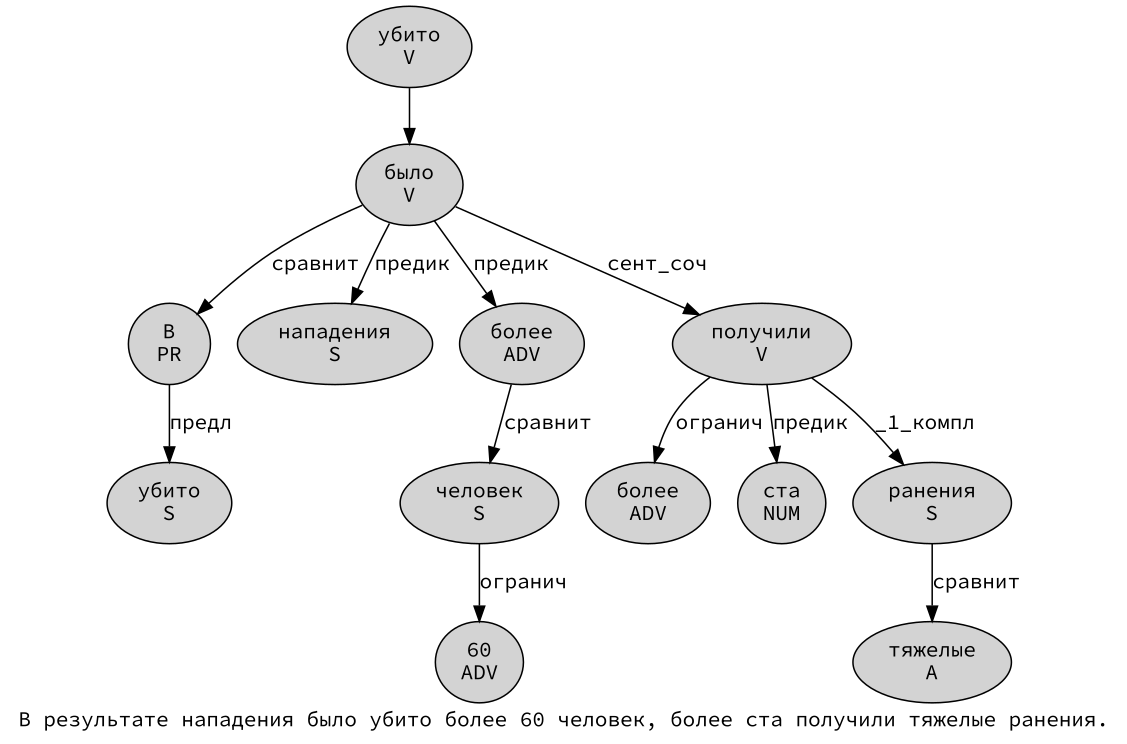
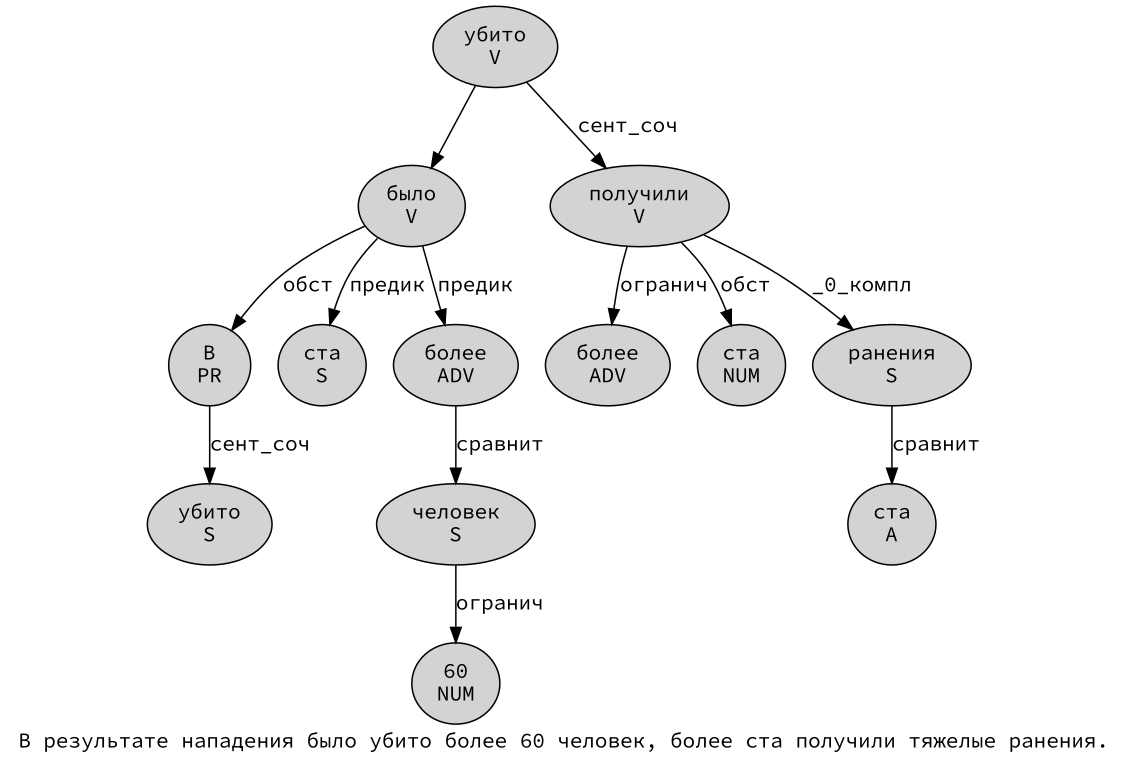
(570, 258) -> (561, 119)
(315, 264) -> (308, 286)
(335, 344) -> (322, 365)
(201, 423) -> (261, 445)
(811, 423) -> (746, 286)
(925, 423) -> (862, 286)
(479, 662) -> (456, 683)
(932, 662) -> (892, 524)
